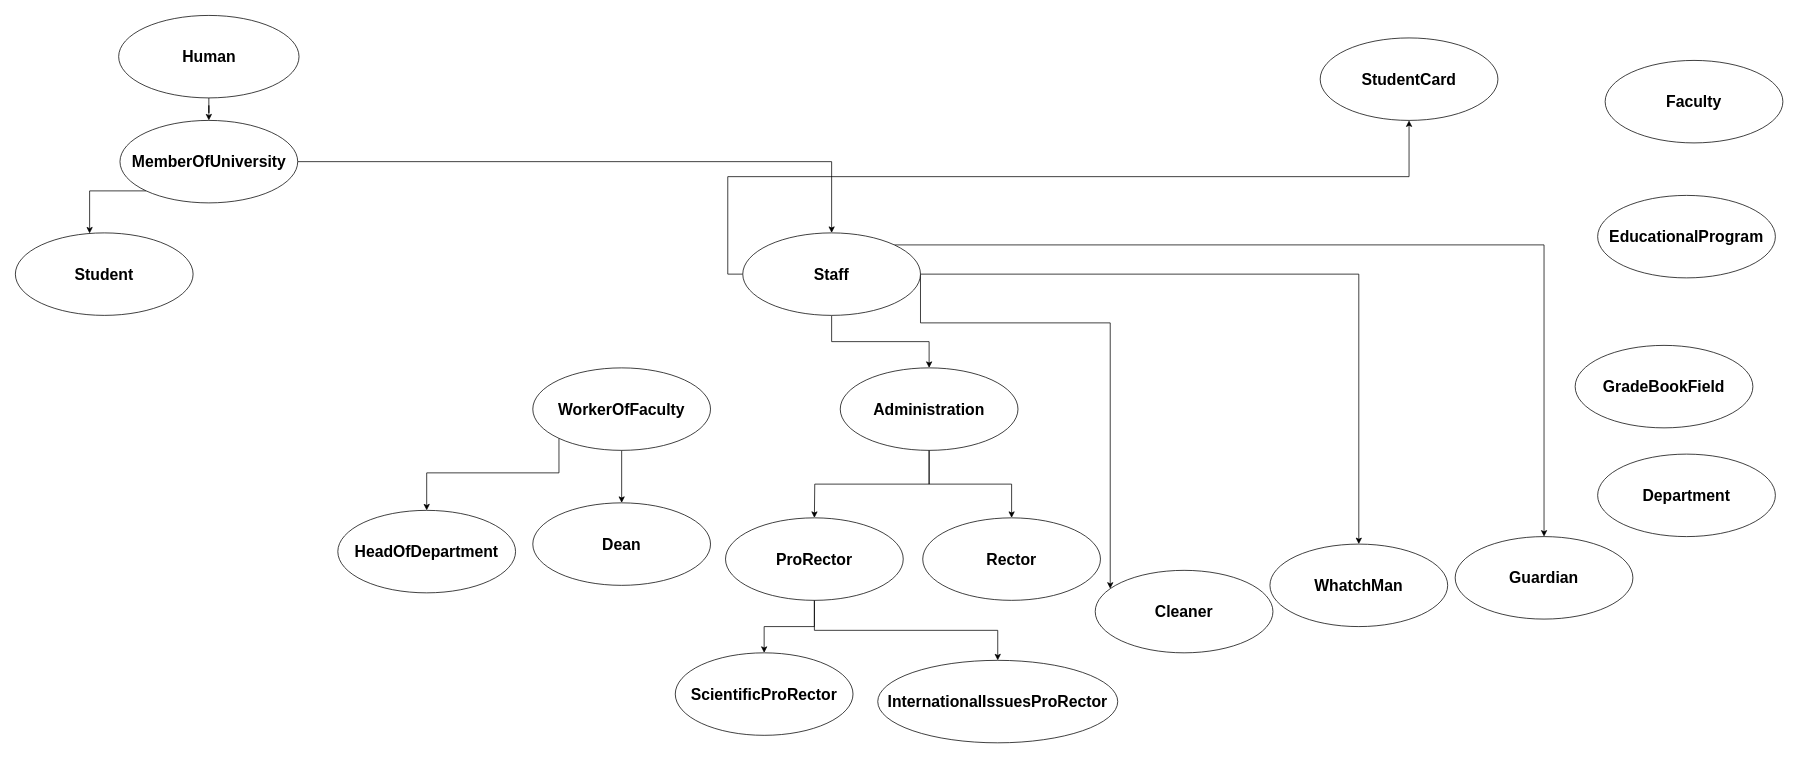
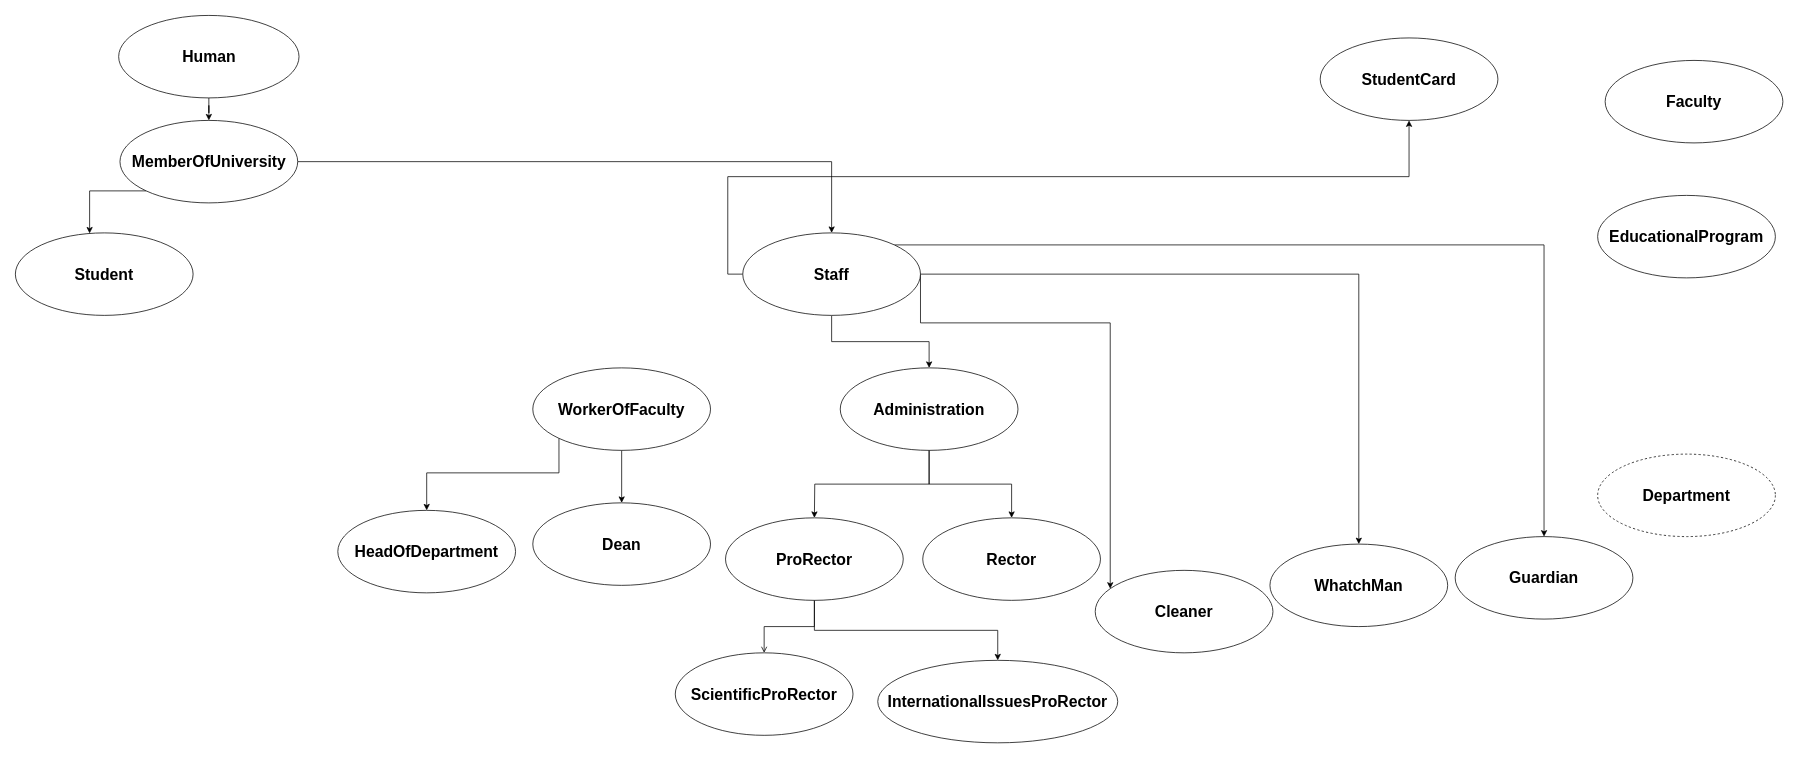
(1664, 387) -> none
(1687, 495) -> (1687, 495)
(764, 646) -> (764, 648)
